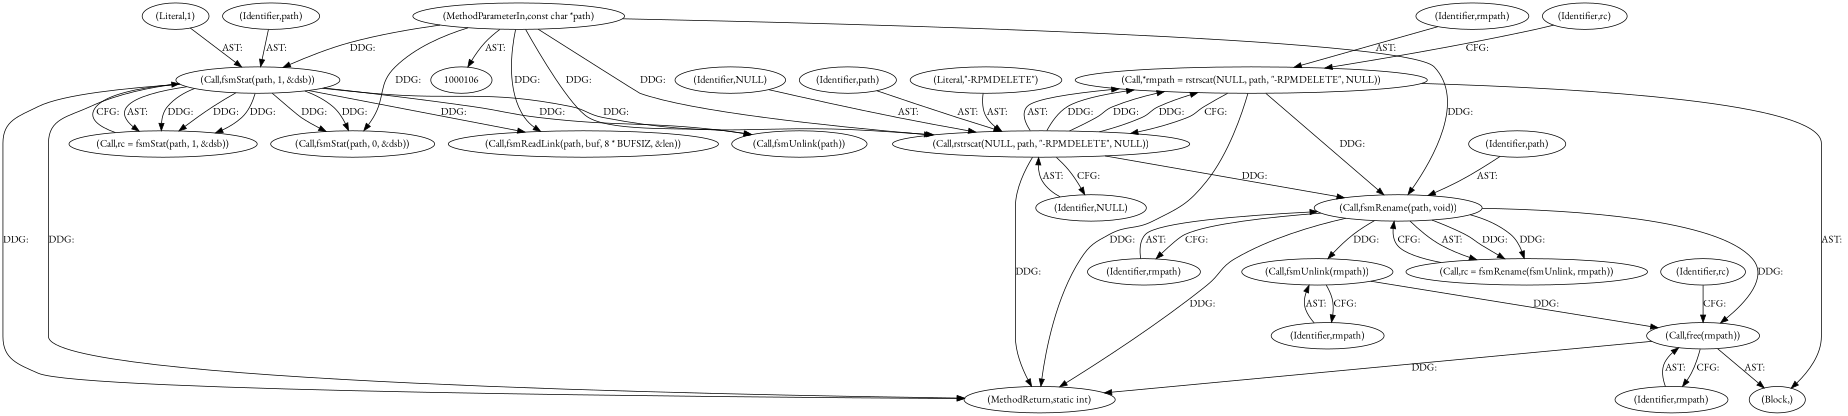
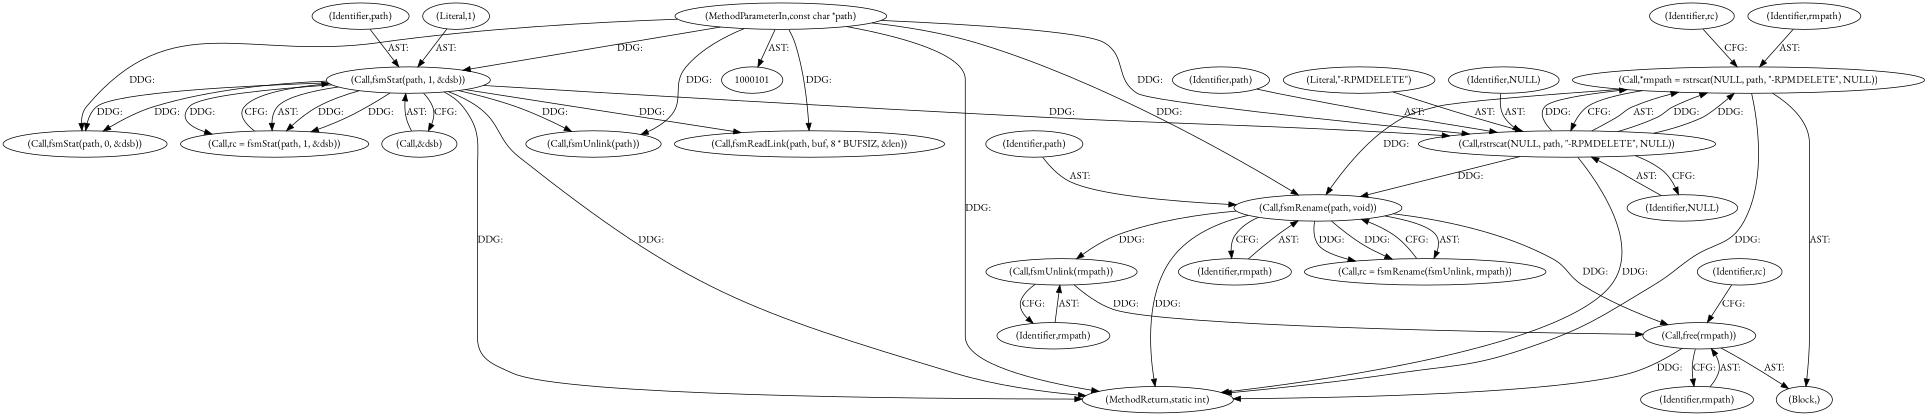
(461, 80) -> (752, 80)
none -> (419, 144)
none -> (965, 212)
